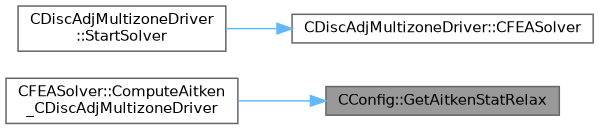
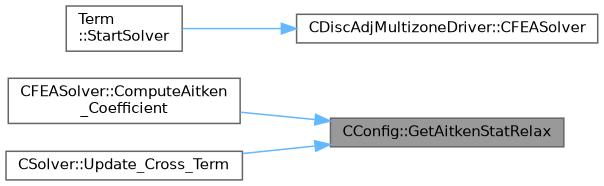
(122, 29) -> (124, 29)
(122, 101) -> (124, 101)
none -> (124, 166)
